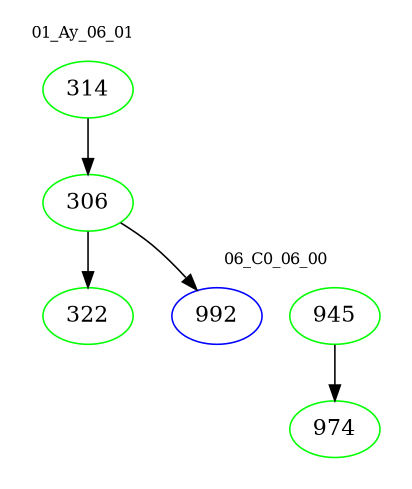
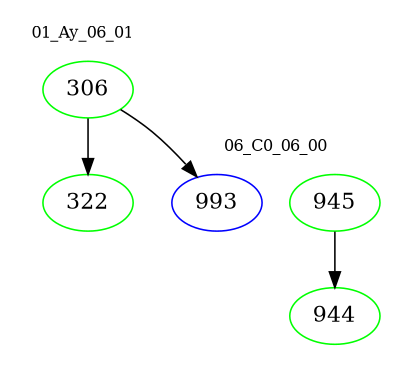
(88, 90) -> none
(217, 316) -> (217, 203)
(335, 429) -> (335, 316)
